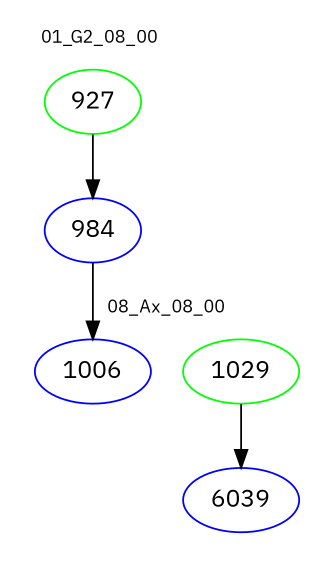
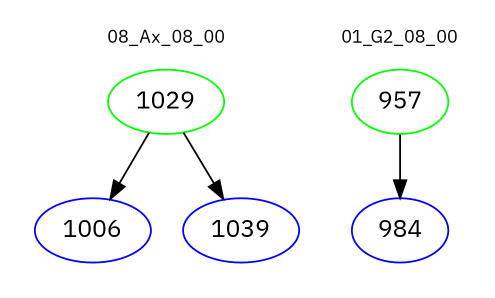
(93, 102) -> (400, 102)
(93, 302) -> (134, 158)
(241, 500) -> (241, 230)
